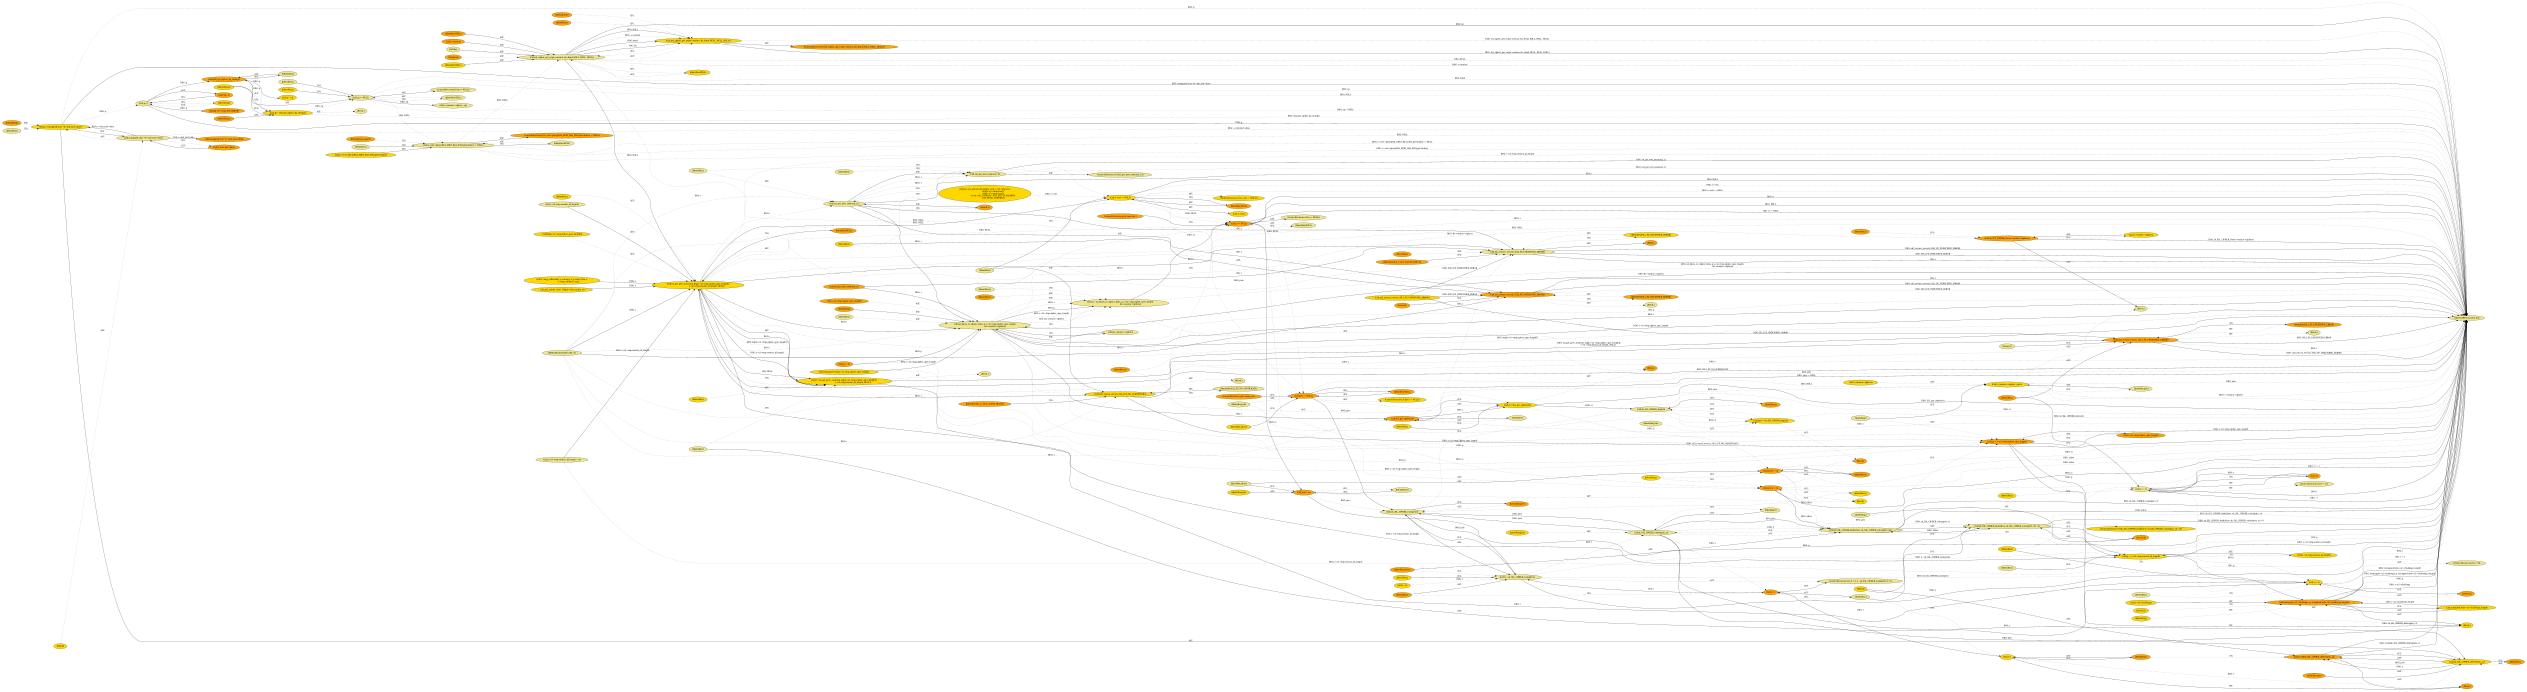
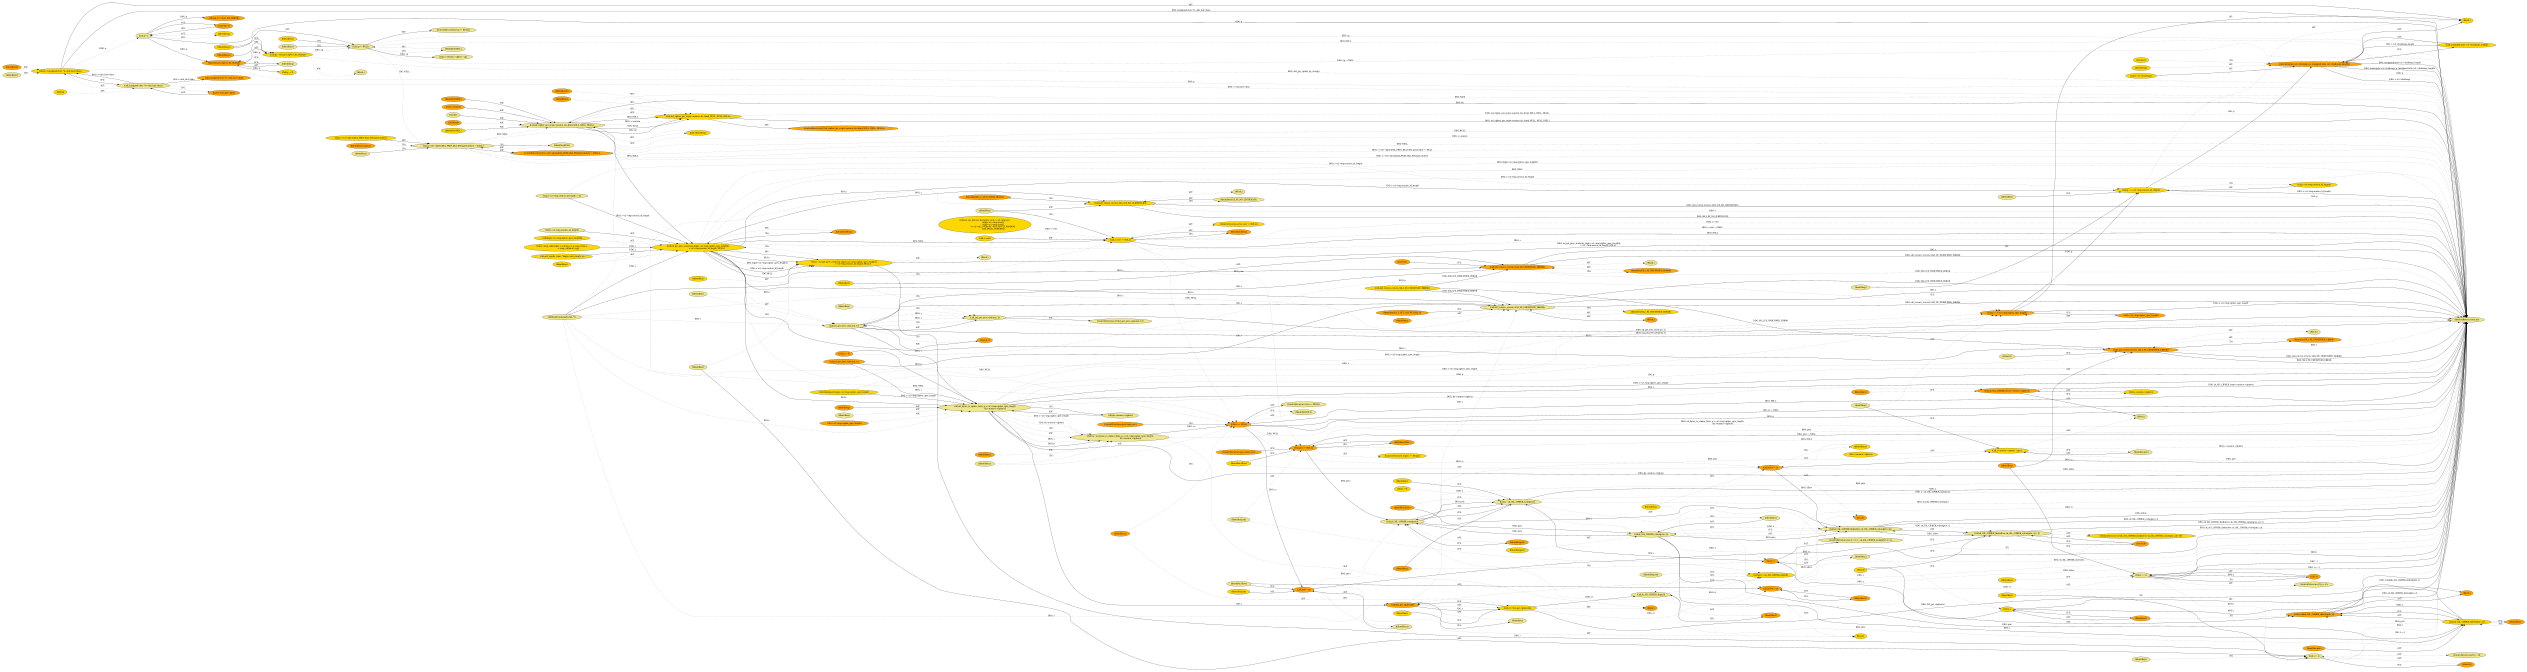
(1179, 209) -> (1049, 239)
(2314, 582) -> (2314, 656)
none -> (1917, 632)
(2242, 678) -> (2251, 614)
